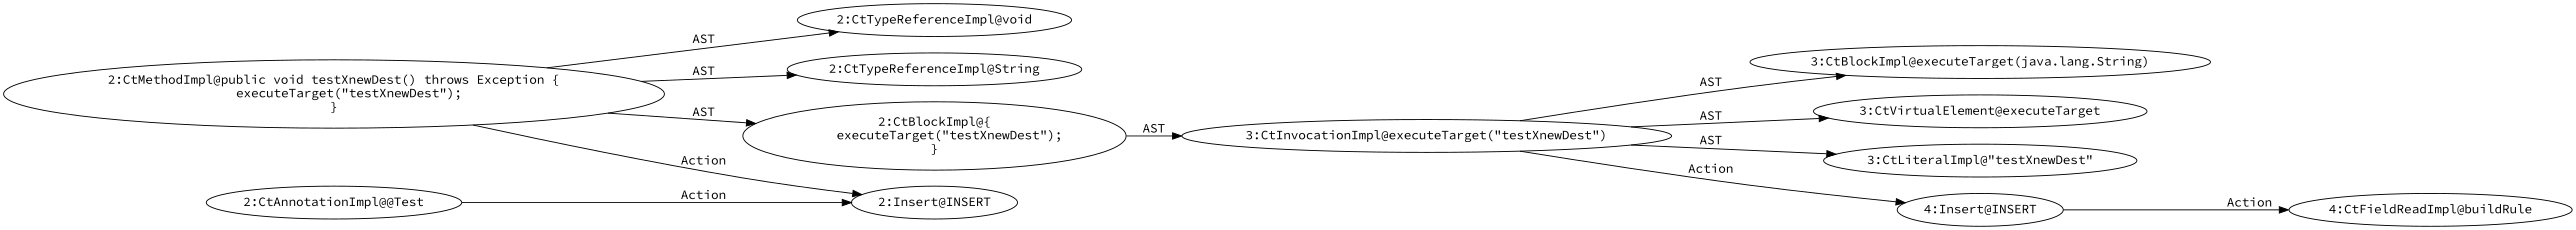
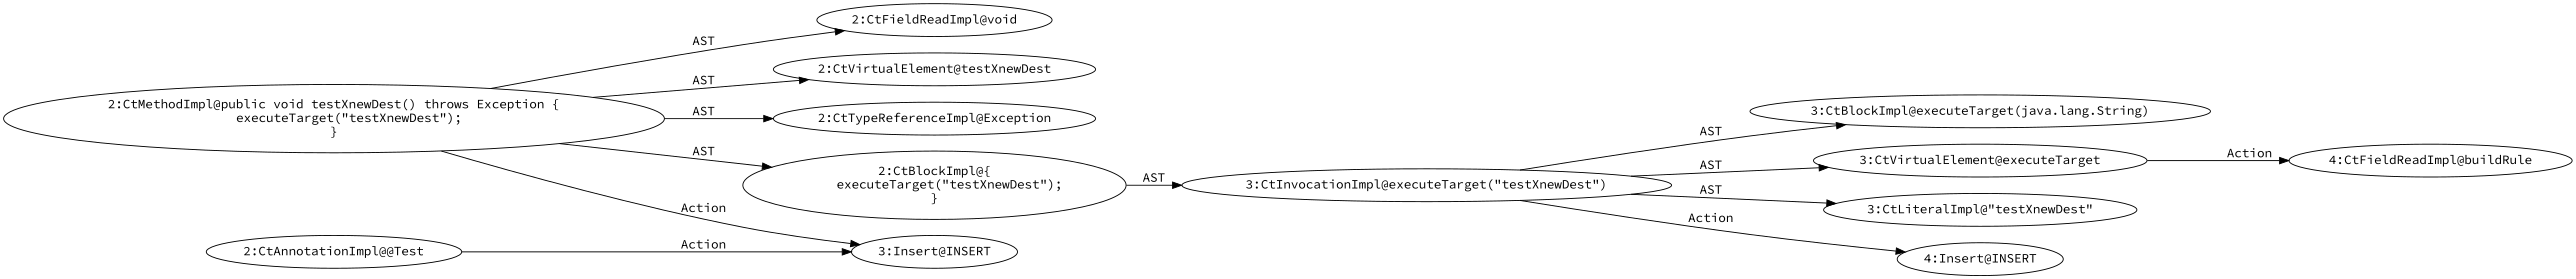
(934, 20) -> (934, 20)
none -> (934, 69)
(934, 69) -> (934, 119)
(934, 203) -> (934, 252)
(2171, 210) -> (2213, 161)
